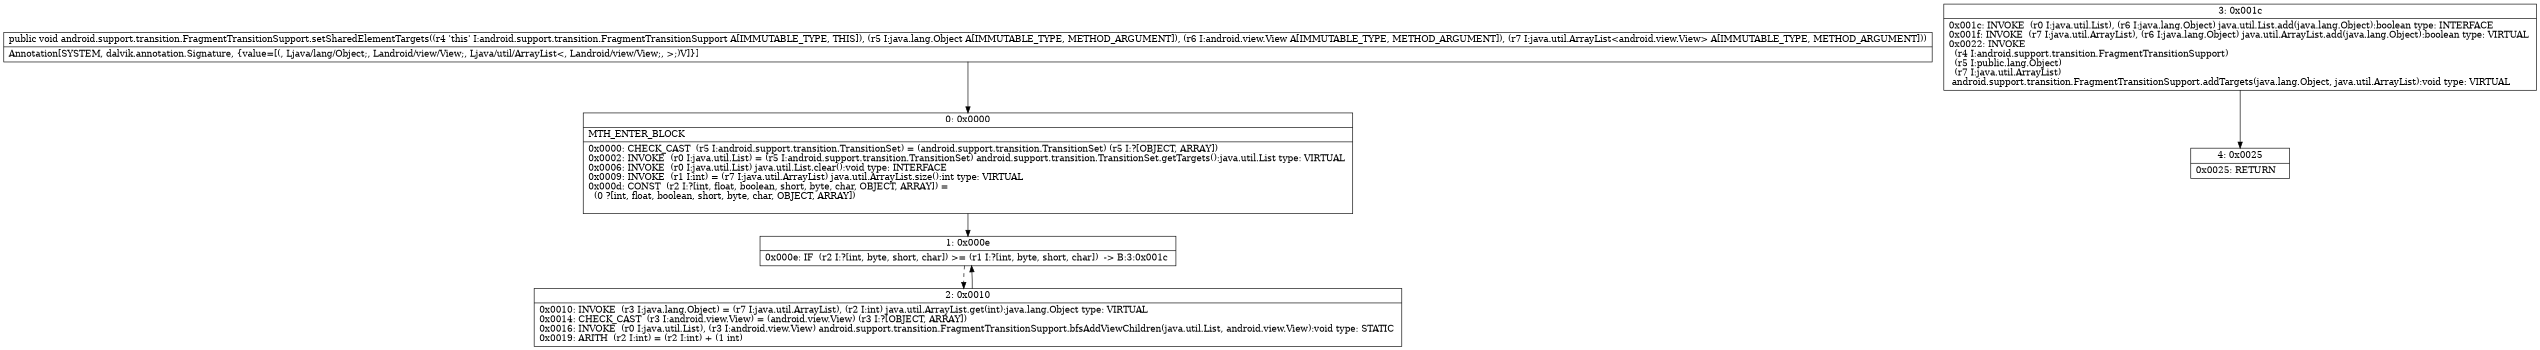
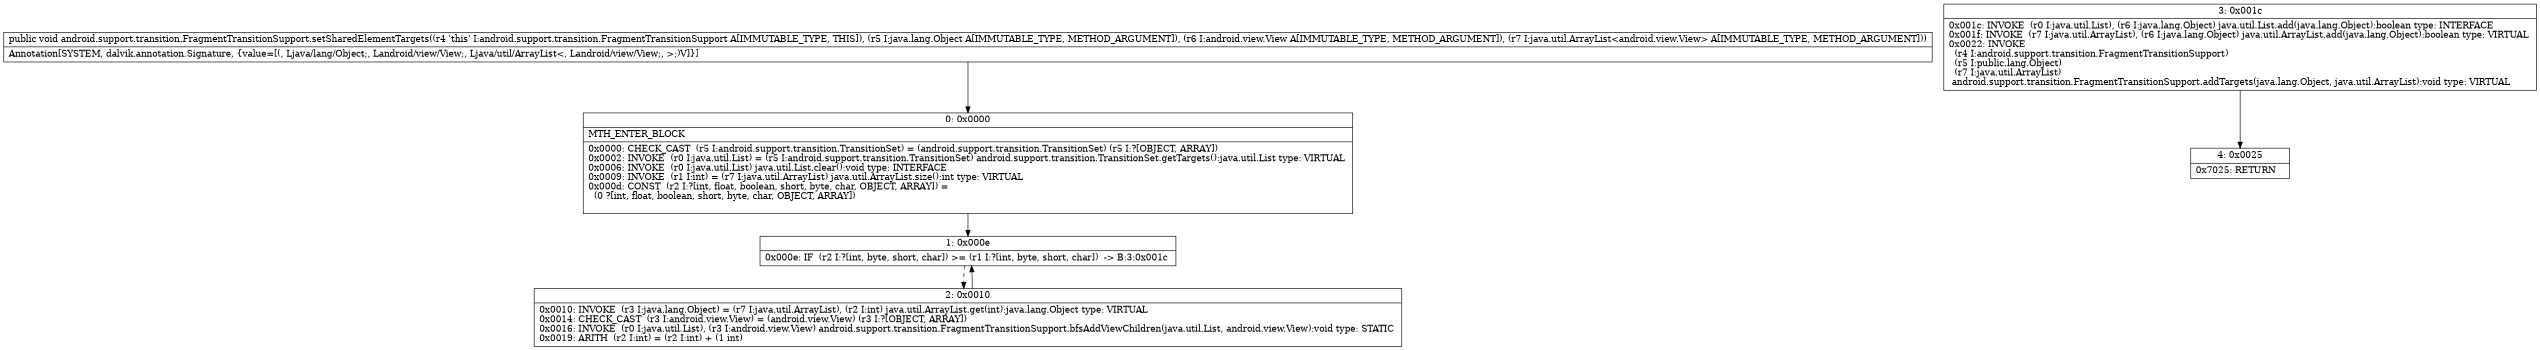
(2240, 171) -> (2240, 171)
